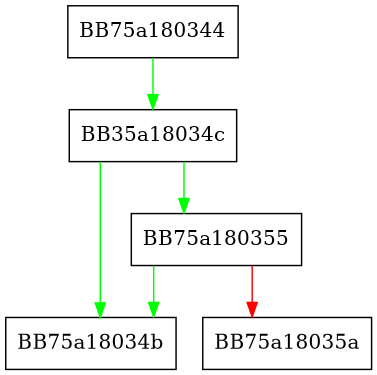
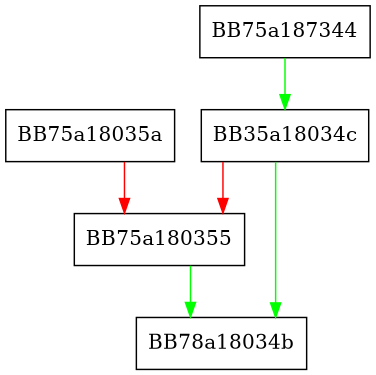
(153, 32) -> (285, 32)
(184, 180) -> (223, 180)
(252, 284) -> (124, 180)
(91, 343) -> (222, 343)
